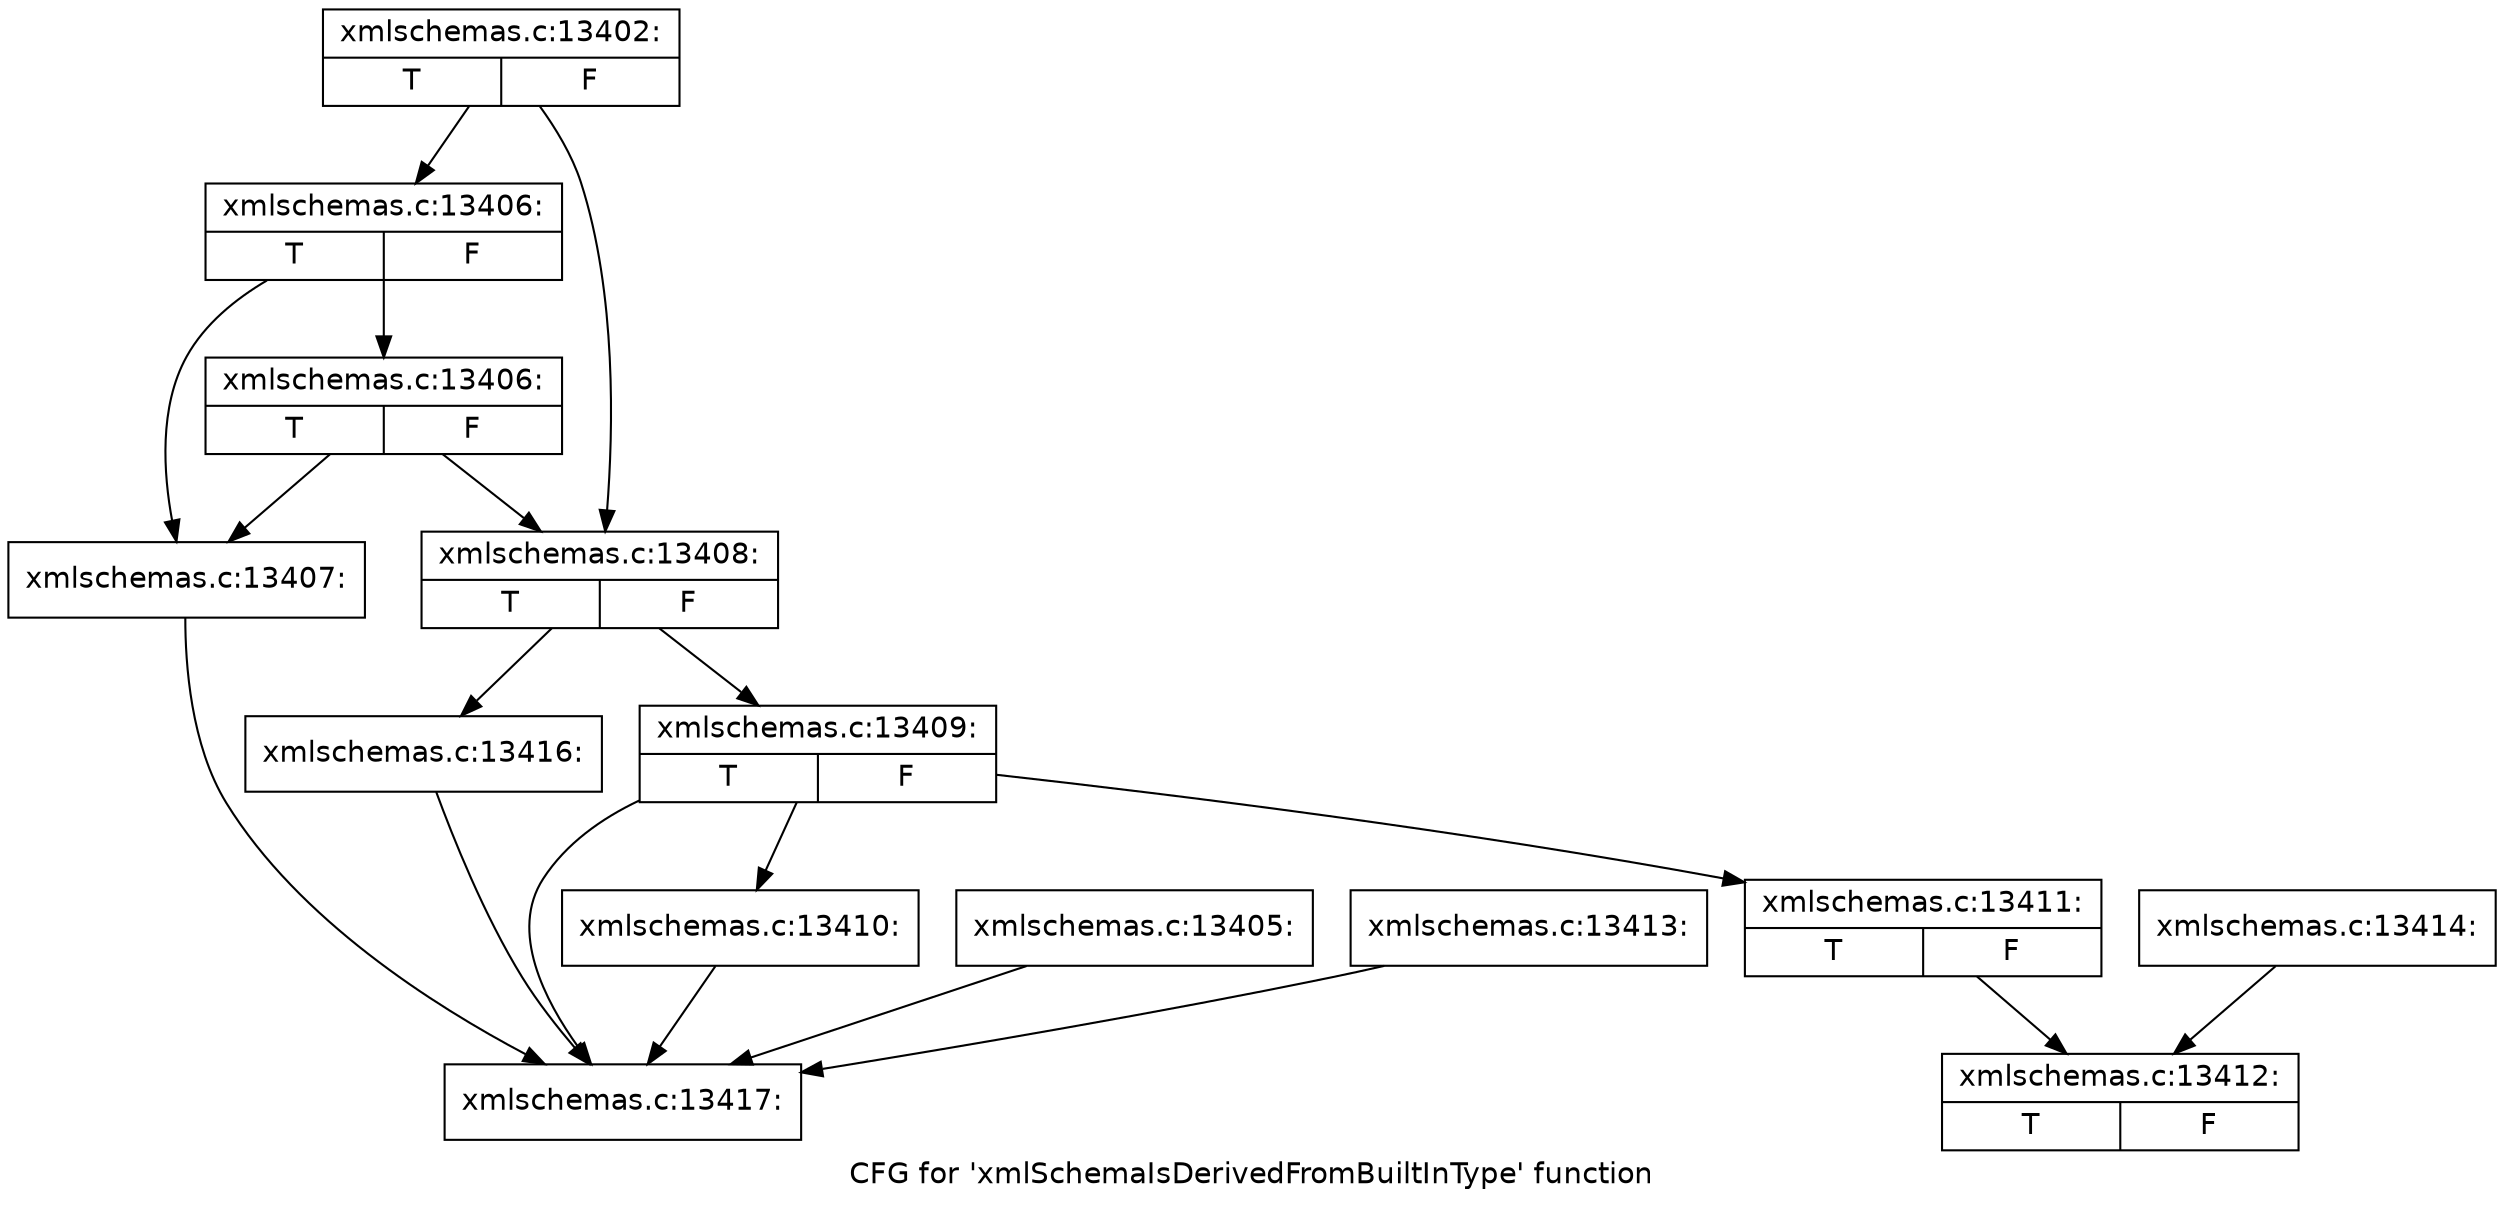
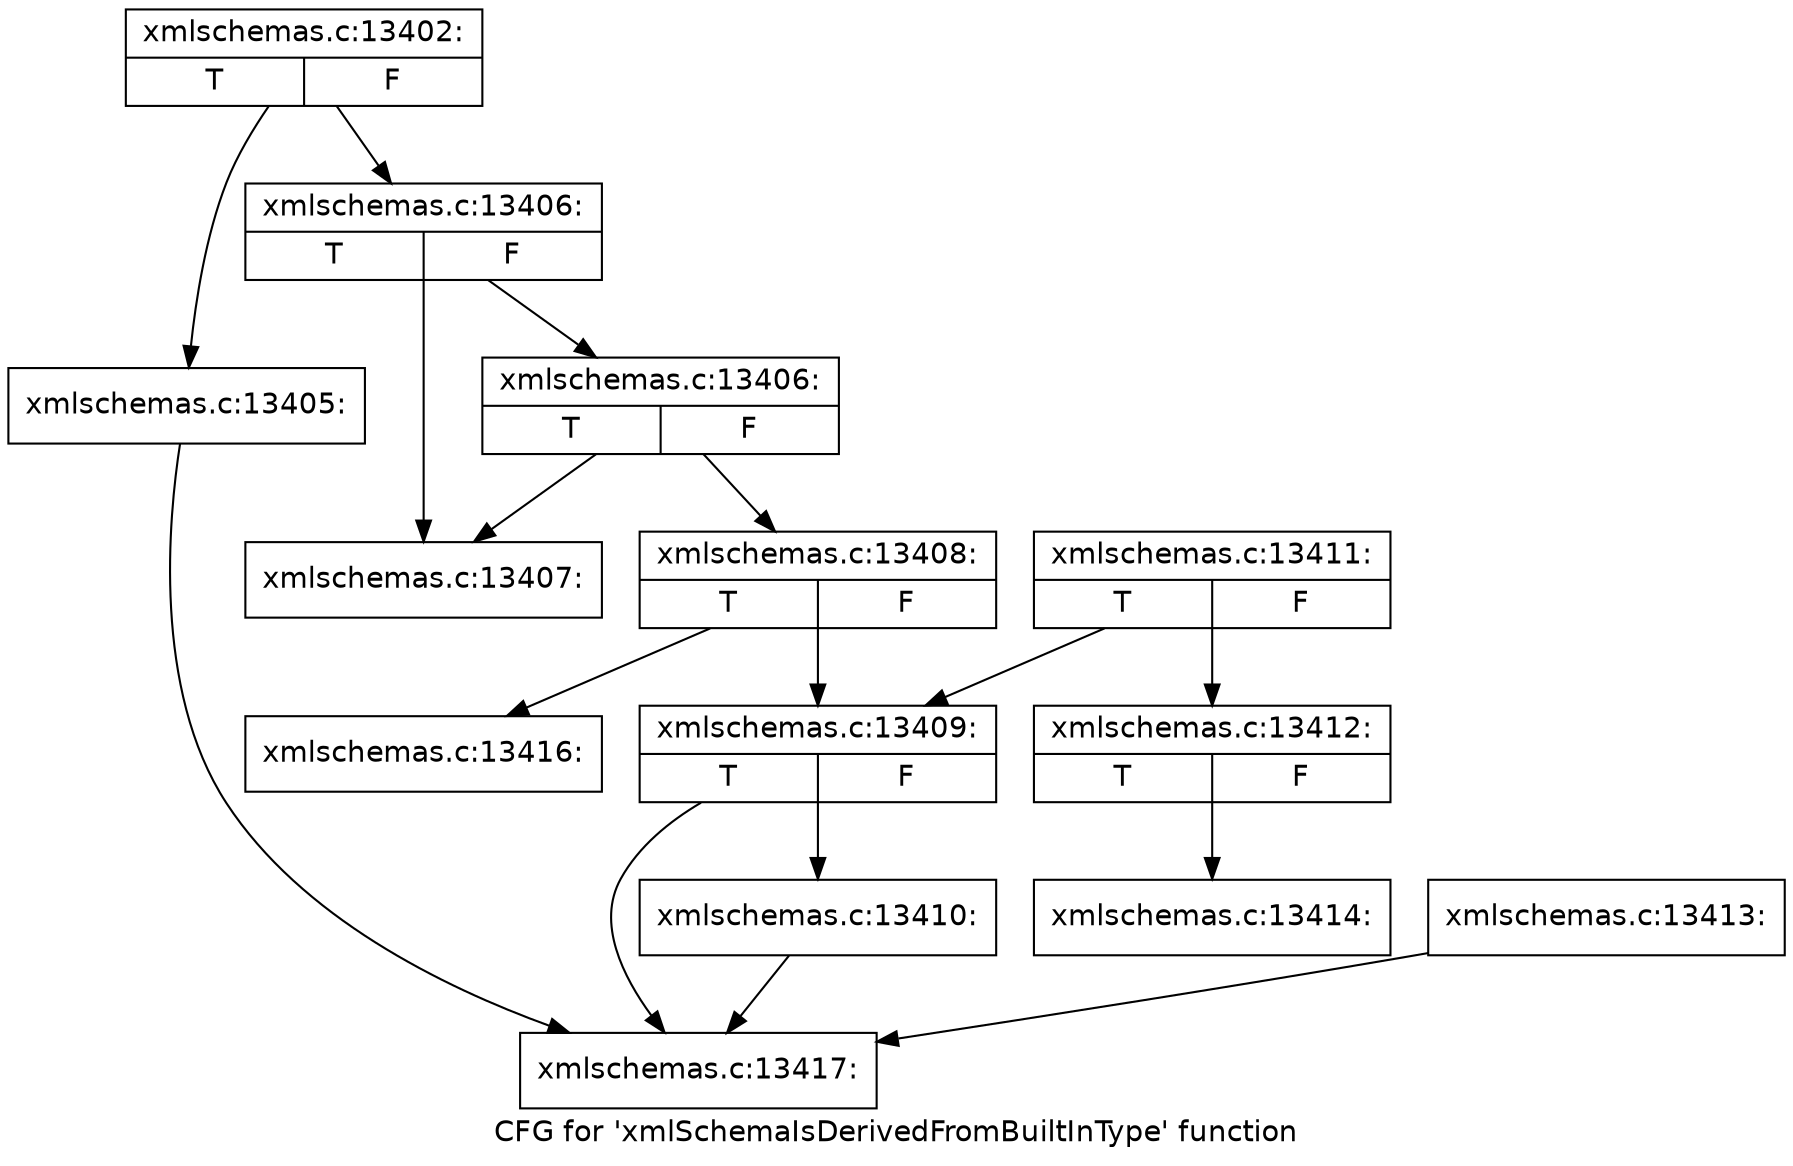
(605, 302) -> (214, 221)
(1361, 821) -> (1025, 663)
(289, 883) -> none
(494, 926) -> none
(2233, 1003) -> (1212, 830)
